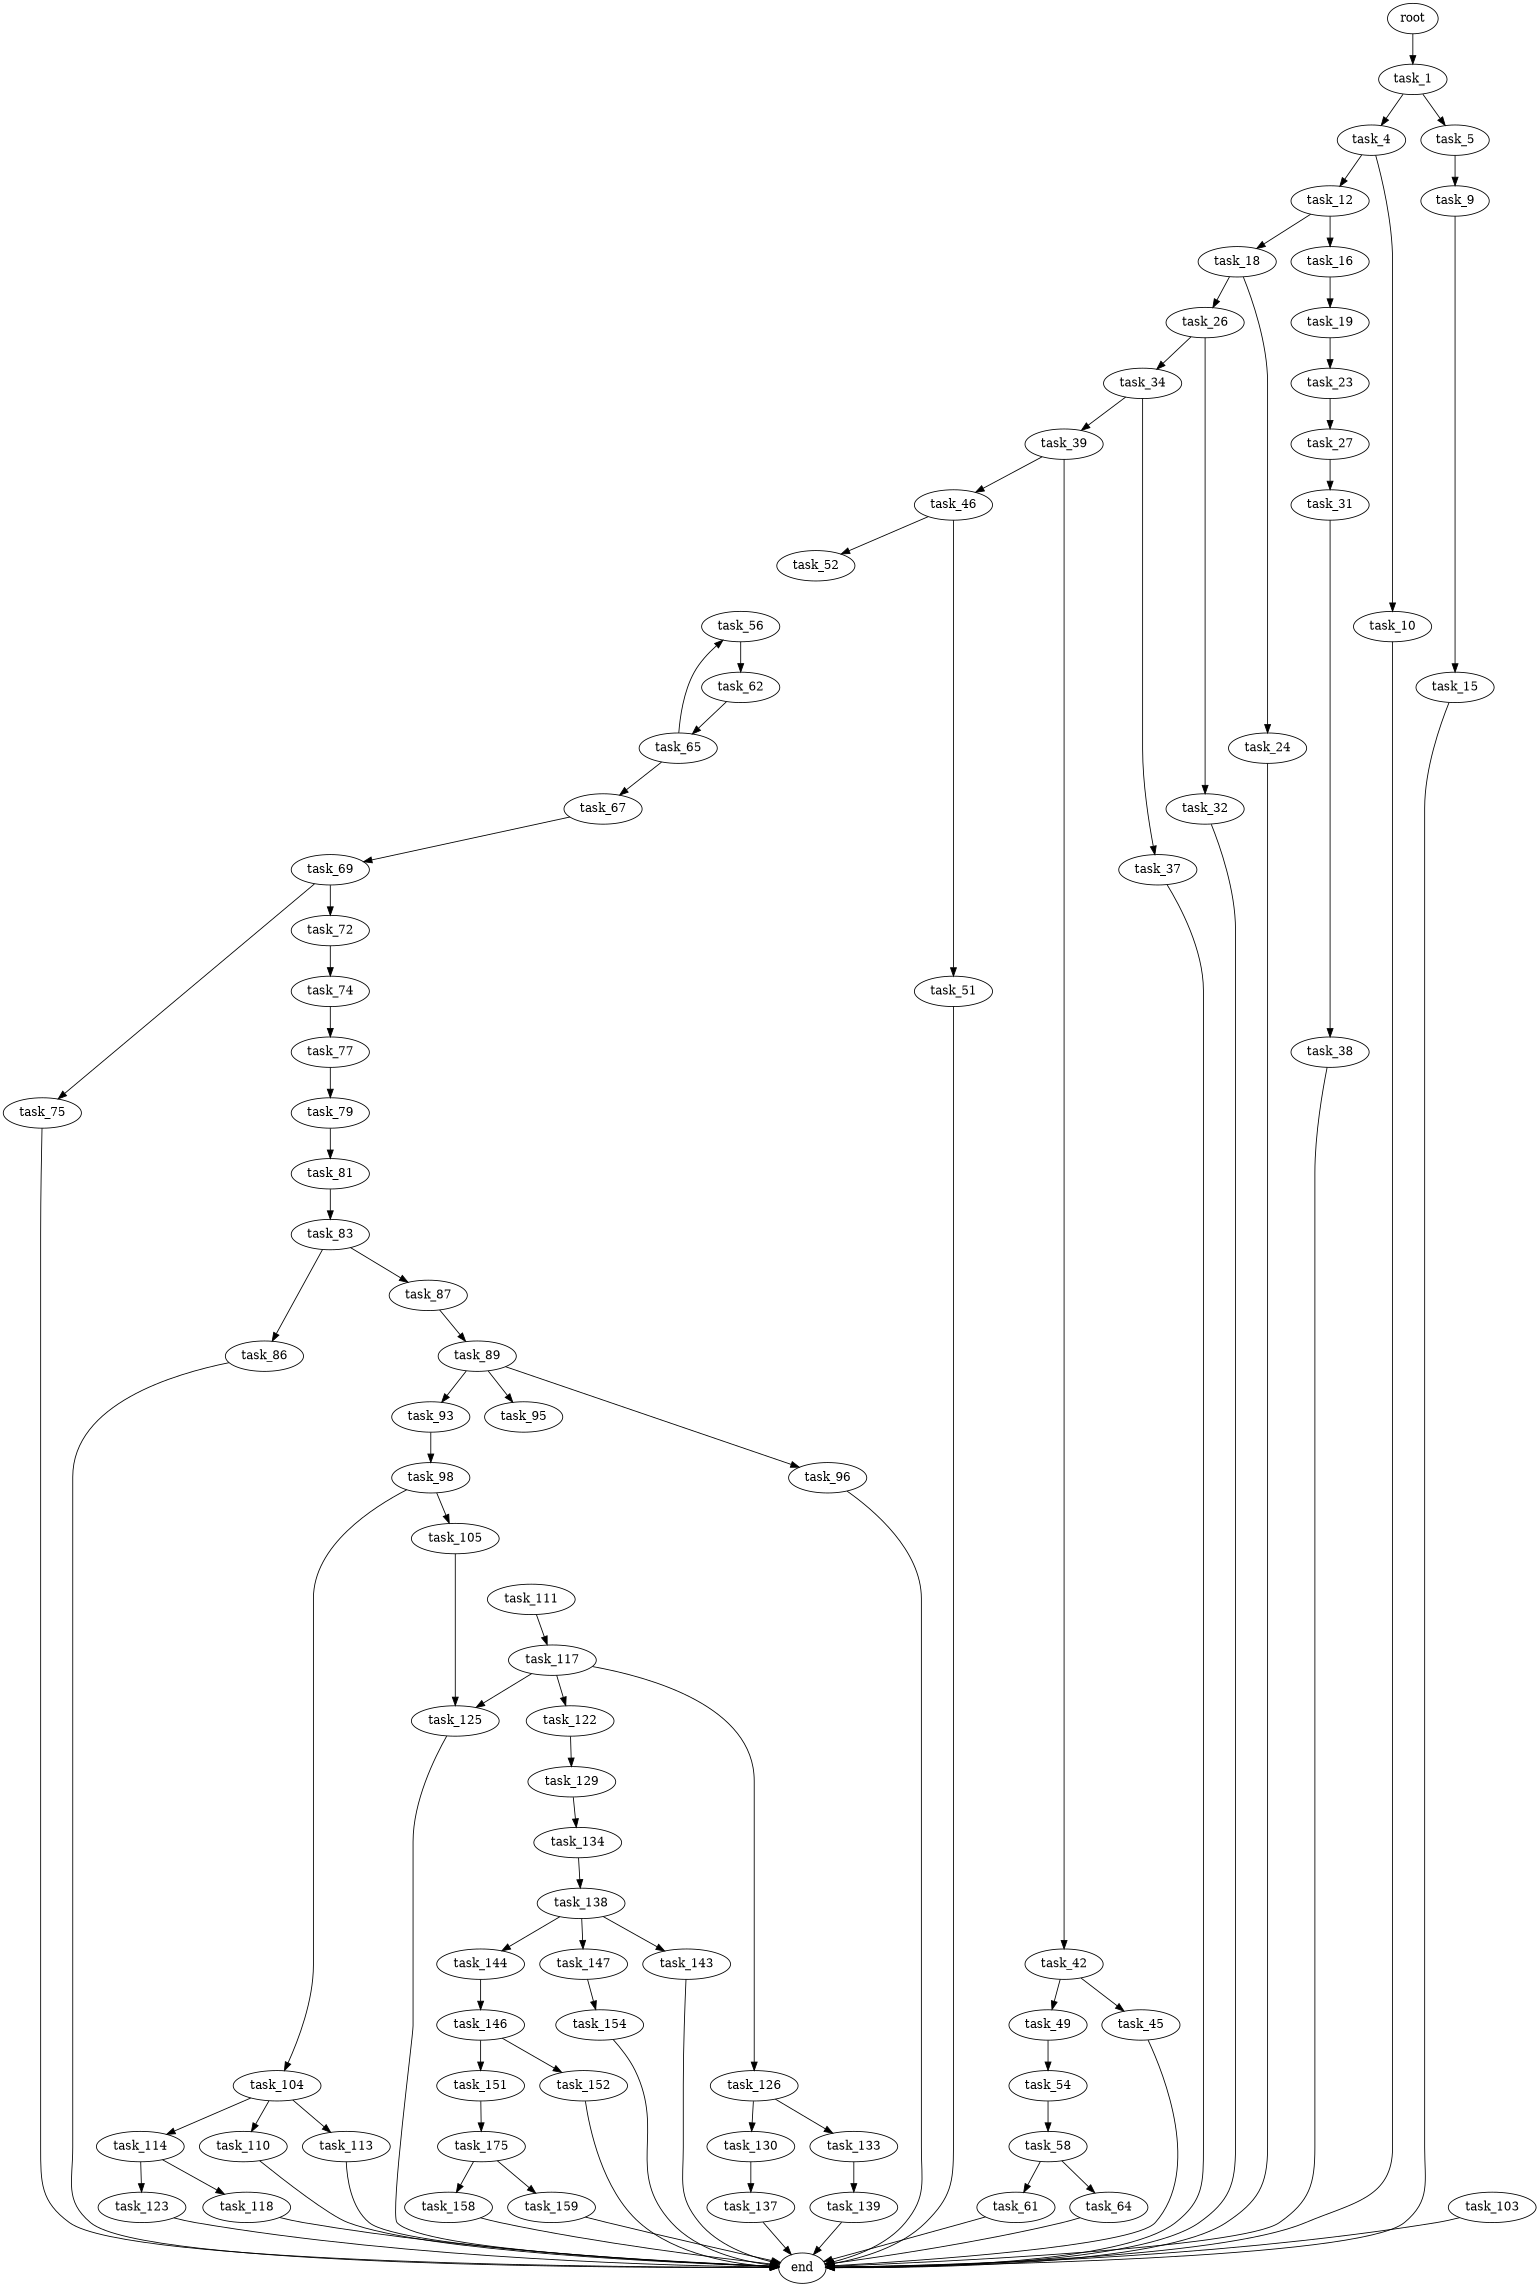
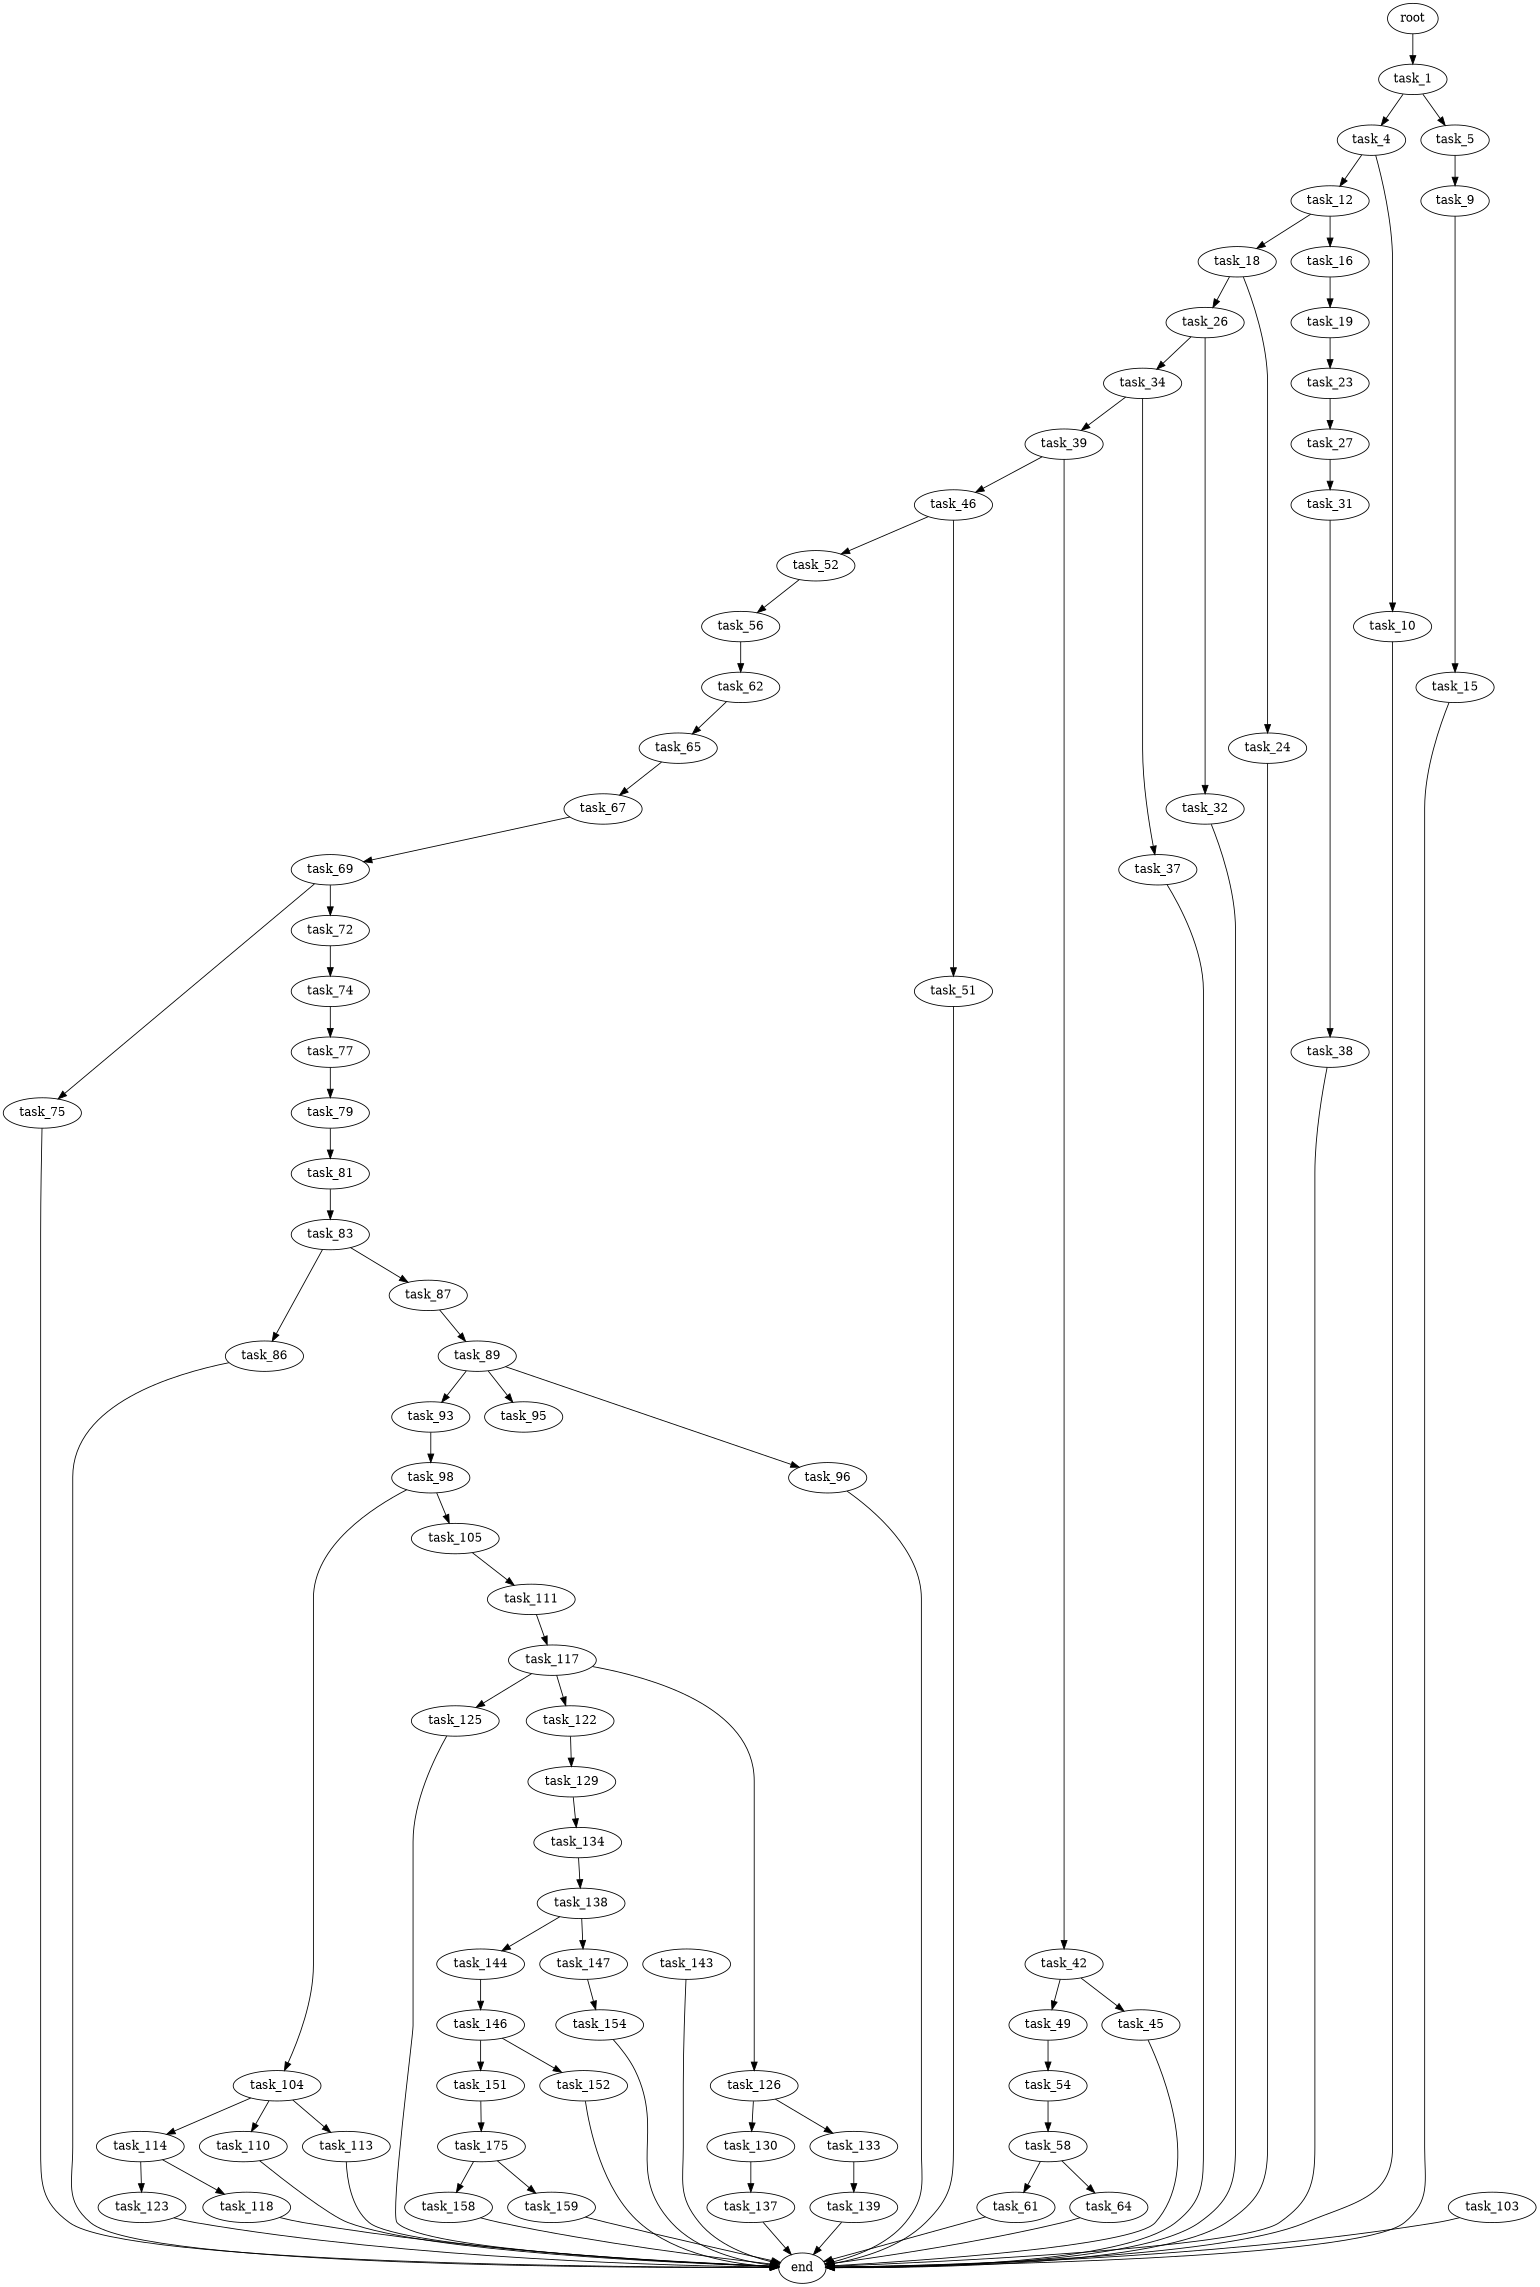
(688, 685) -> (782, 594)
(455, 1625) -> (490, 1566)
(630, 1932) -> none
